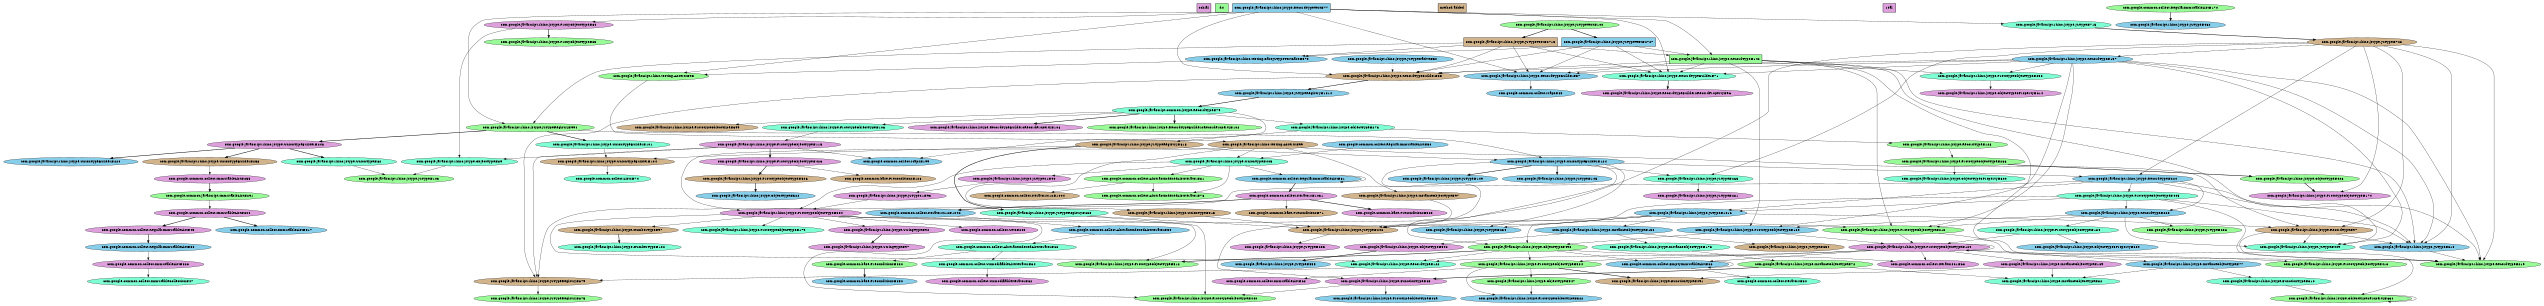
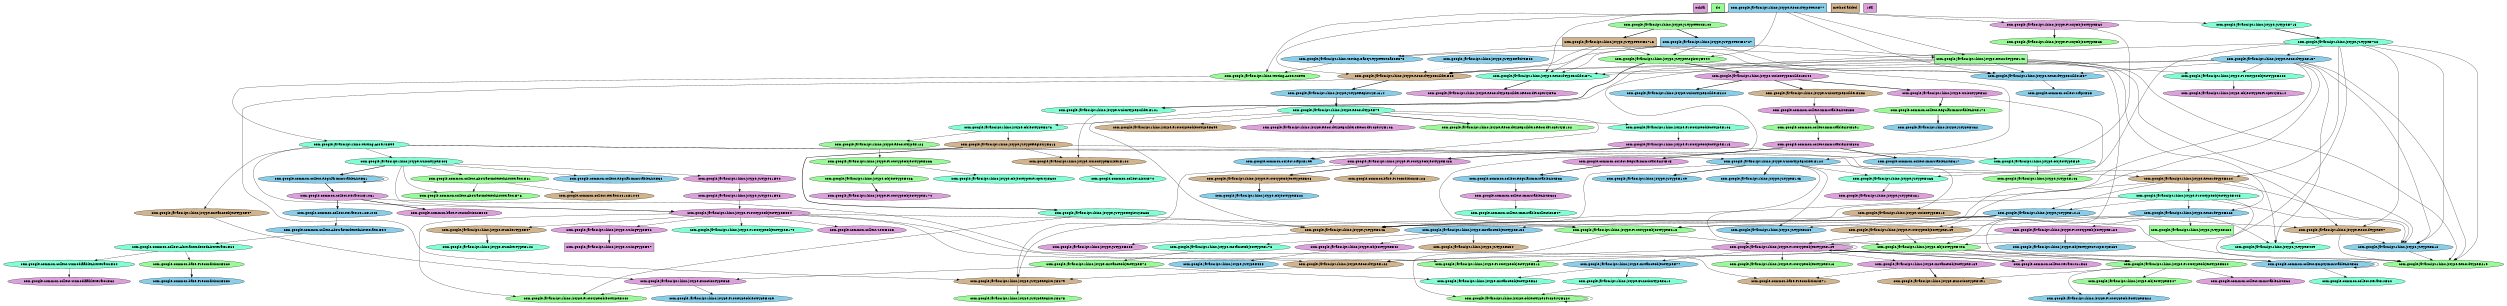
(2362, 42) -> (2338, 42)
none -> (1684, 51)
none -> (1942, 101)
(1175, 110) -> (1336, 110)
(2378, 126) -> (2220, 238)
(1760, 137) -> (2101, 212)
(1263, 145) -> (354, 145)
(1317, 152) -> (508, 170)
(339, 162) -> (1945, 93)
(534, 163) -> (1176, 205)
(1262, 170) -> (364, 170)
(2133, 179) -> (2189, 179)
(210, 196) -> (1818, 128)
(2333, 207) -> (2171, 245)
(1498, 222) -> (1690, 221)
(1748, 230) -> (1901, 230)
(2048, 230) -> (2065, 230)
(2187, 230) -> (2191, 230)
(867, 247) -> (609, 247)
(1350, 255) -> (1290, 256)
(1923, 255) -> (1927, 256)
(1351, 256) -> (1633, 258)
(1395, 264) -> (1343, 264)
(1586, 272) -> (2058, 273)
(2052, 272) -> (1858, 273)
(1613, 273) -> (890, 273)
(1854, 273) -> (1932, 272)
